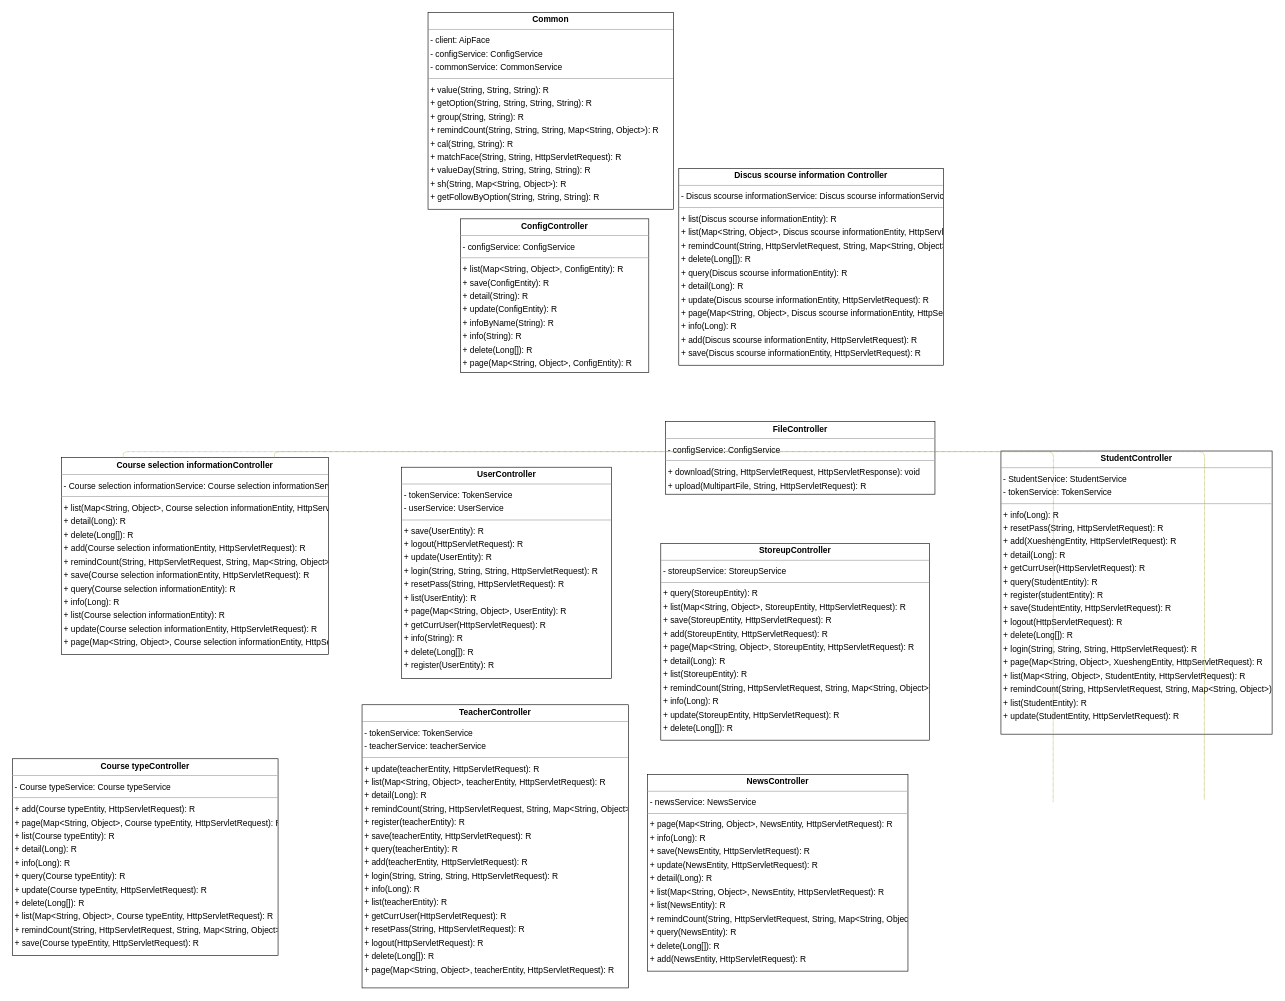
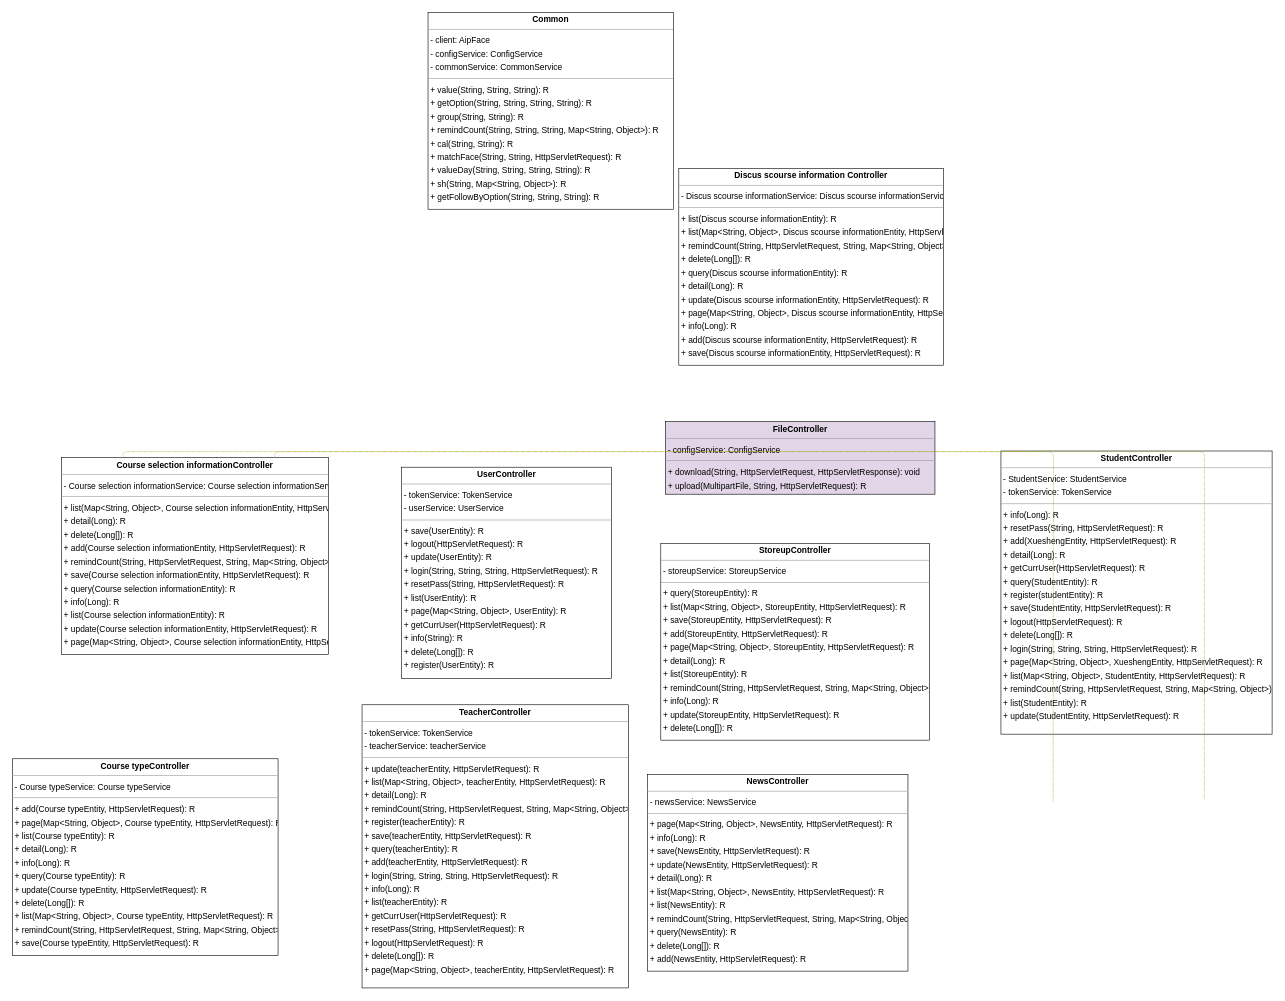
(555, 296) -> none
(800, 458) -> (800, 458)
